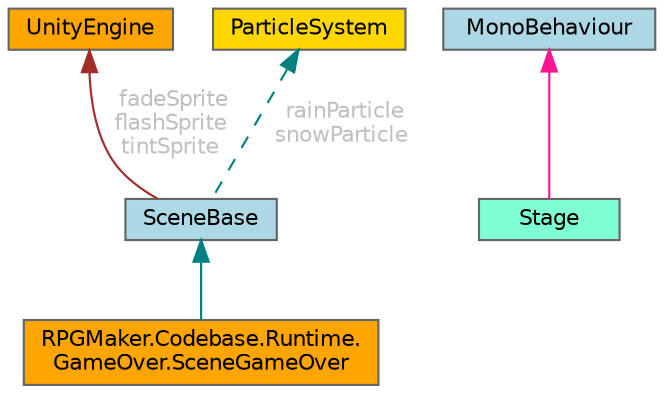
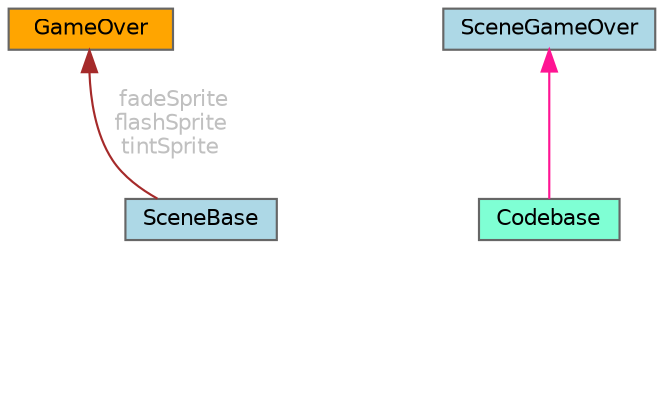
(91, 29) -> (91, 29)
(309, 29) -> none
(549, 29) -> (549, 29)
(549, 219) -> (549, 219)
(201, 352) -> none
